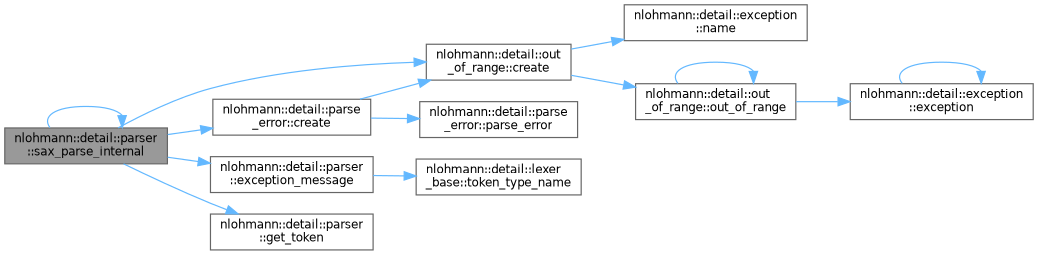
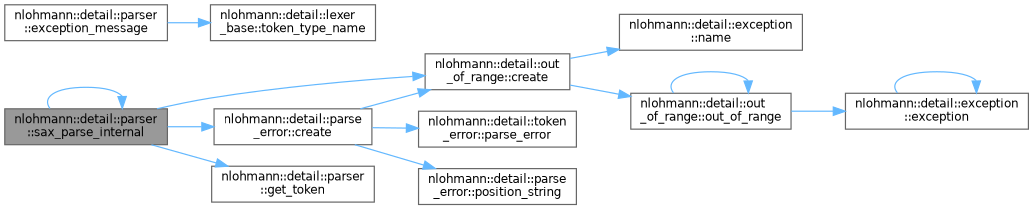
(499, 120) -> (497, 129)
(183, 159) -> none
none -> (497, 187)
